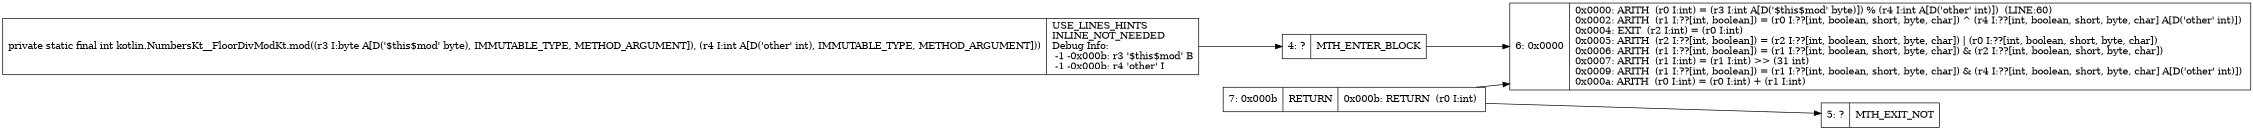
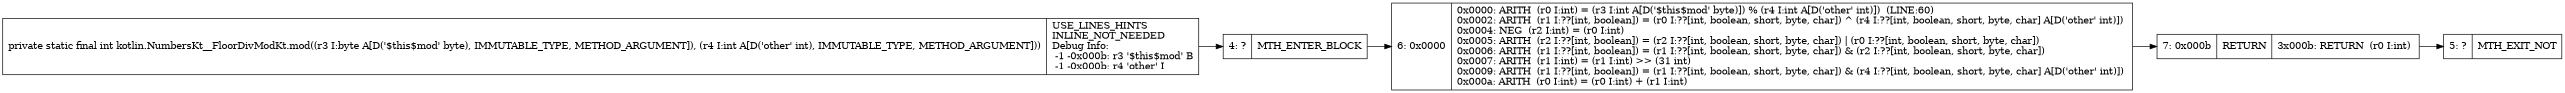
(1661, 31) -> (1542, 31)
(1490, 86) -> (2141, 47)
(1412, 99) -> (2346, 46)
